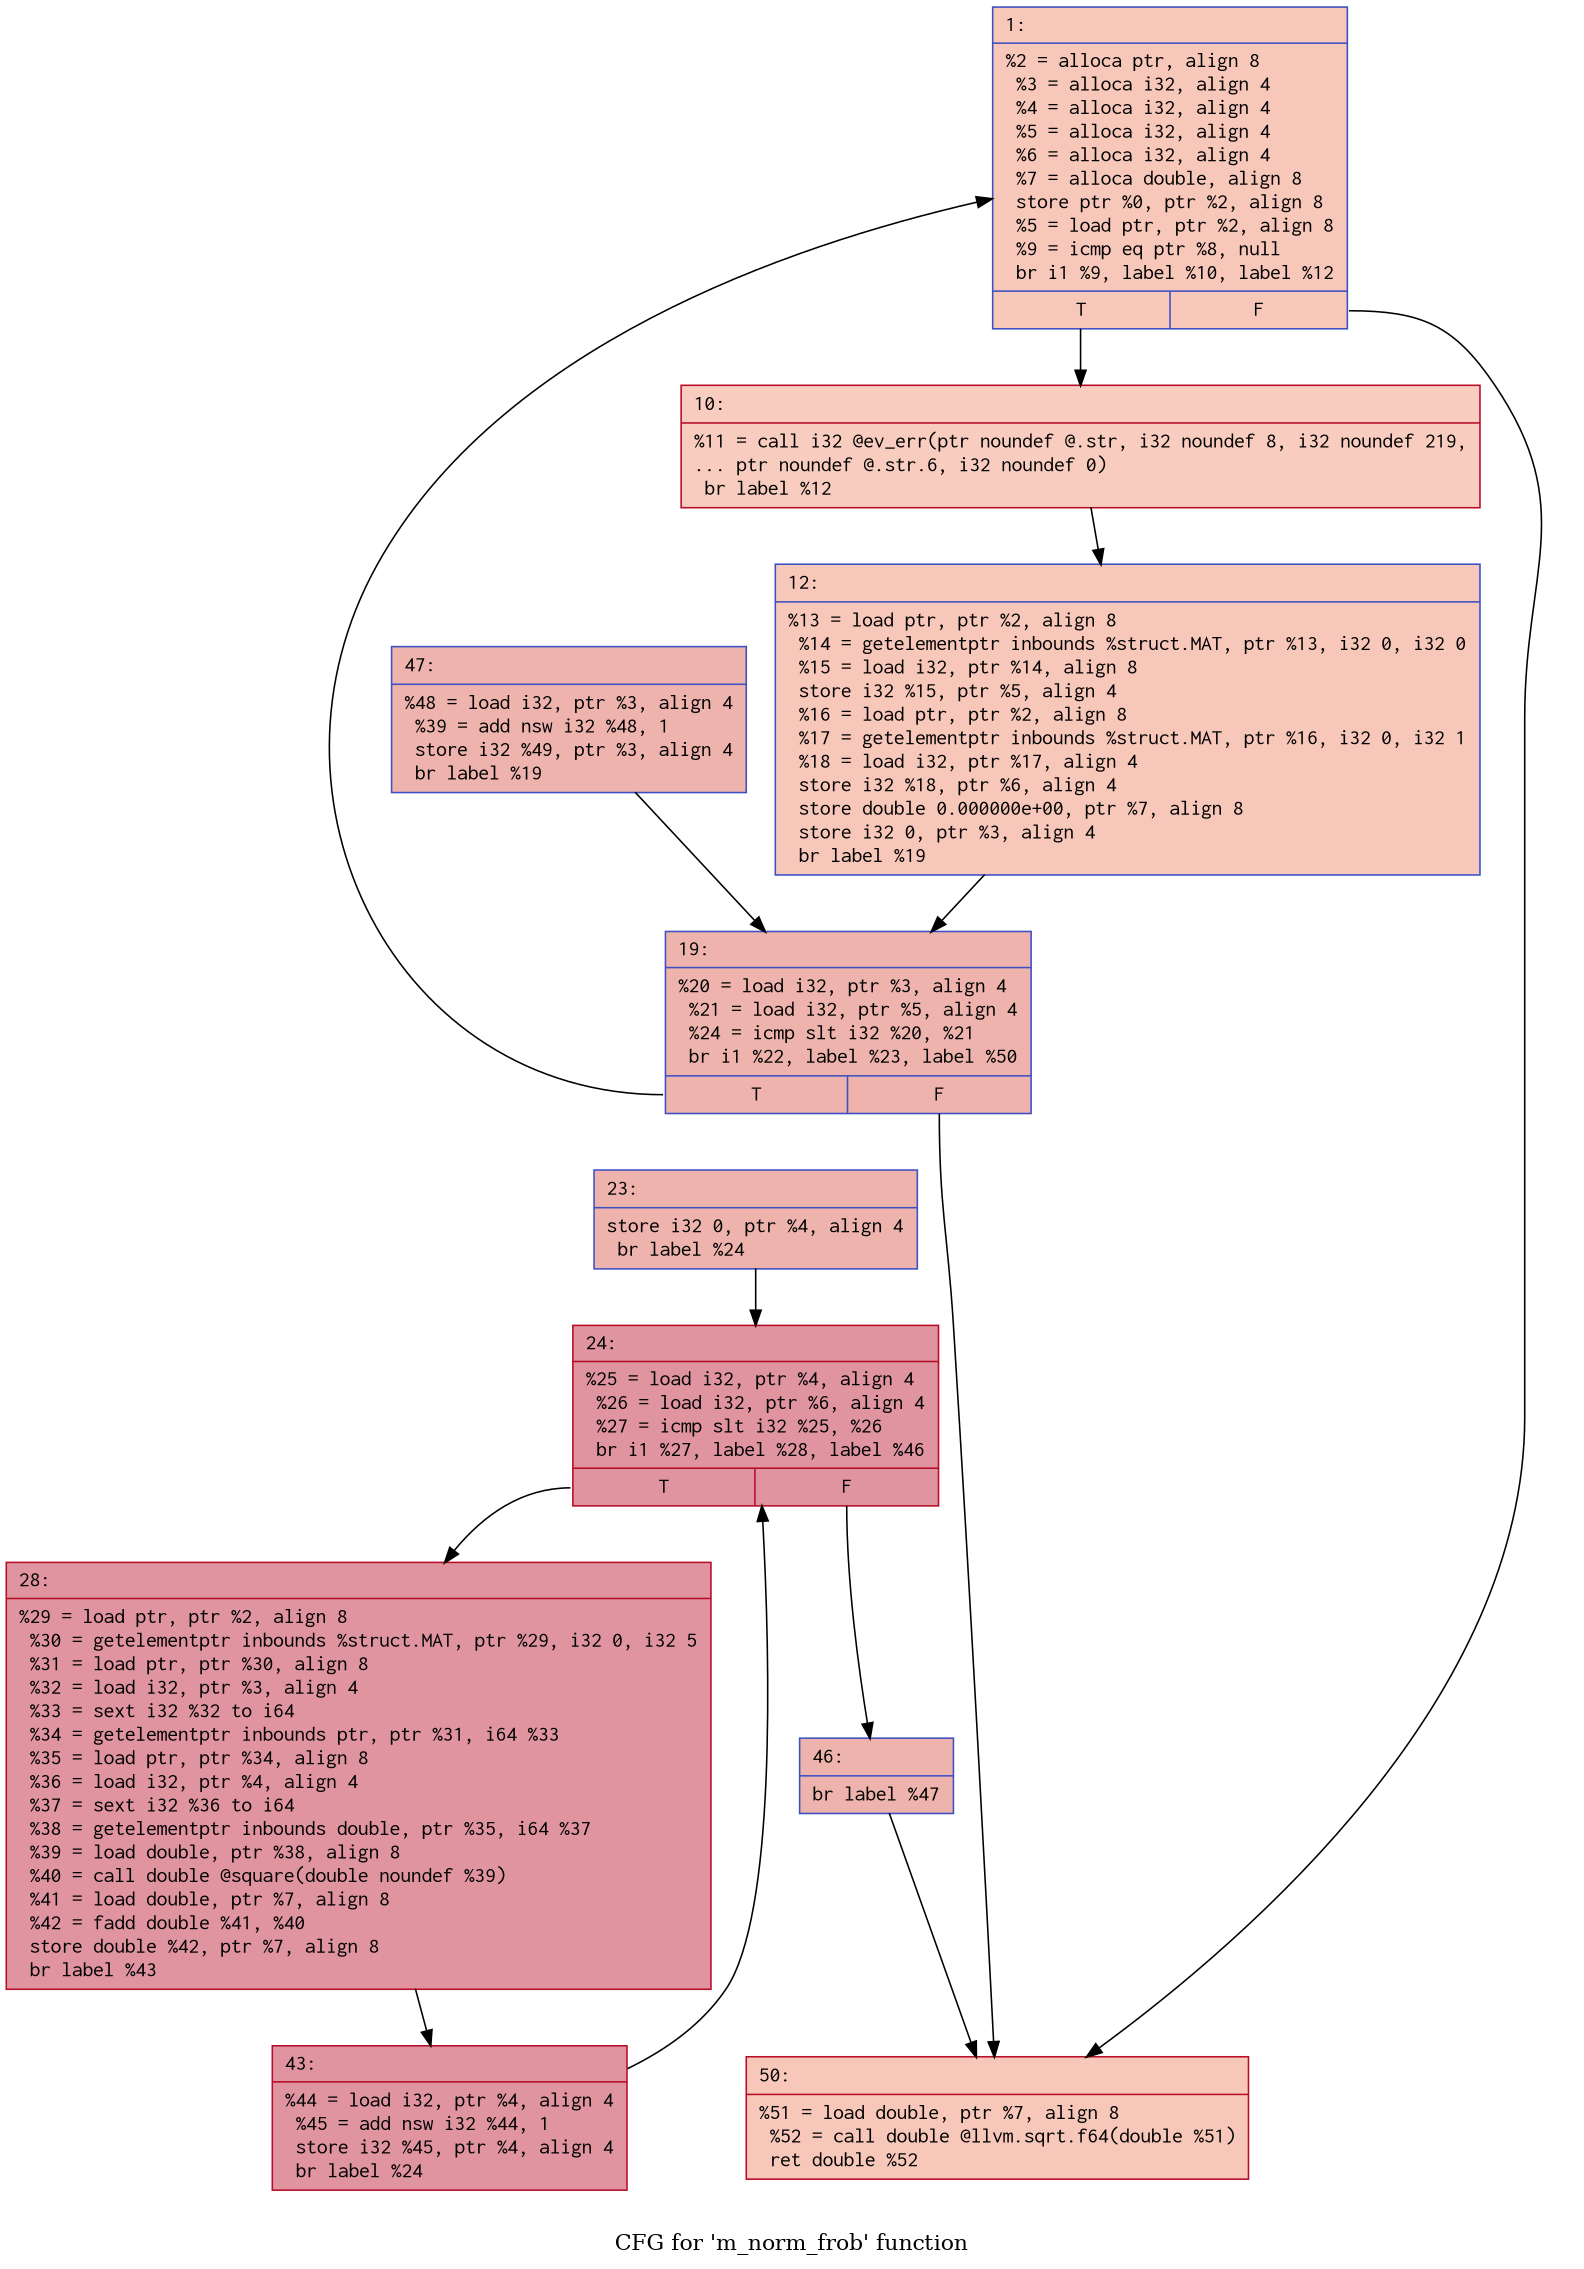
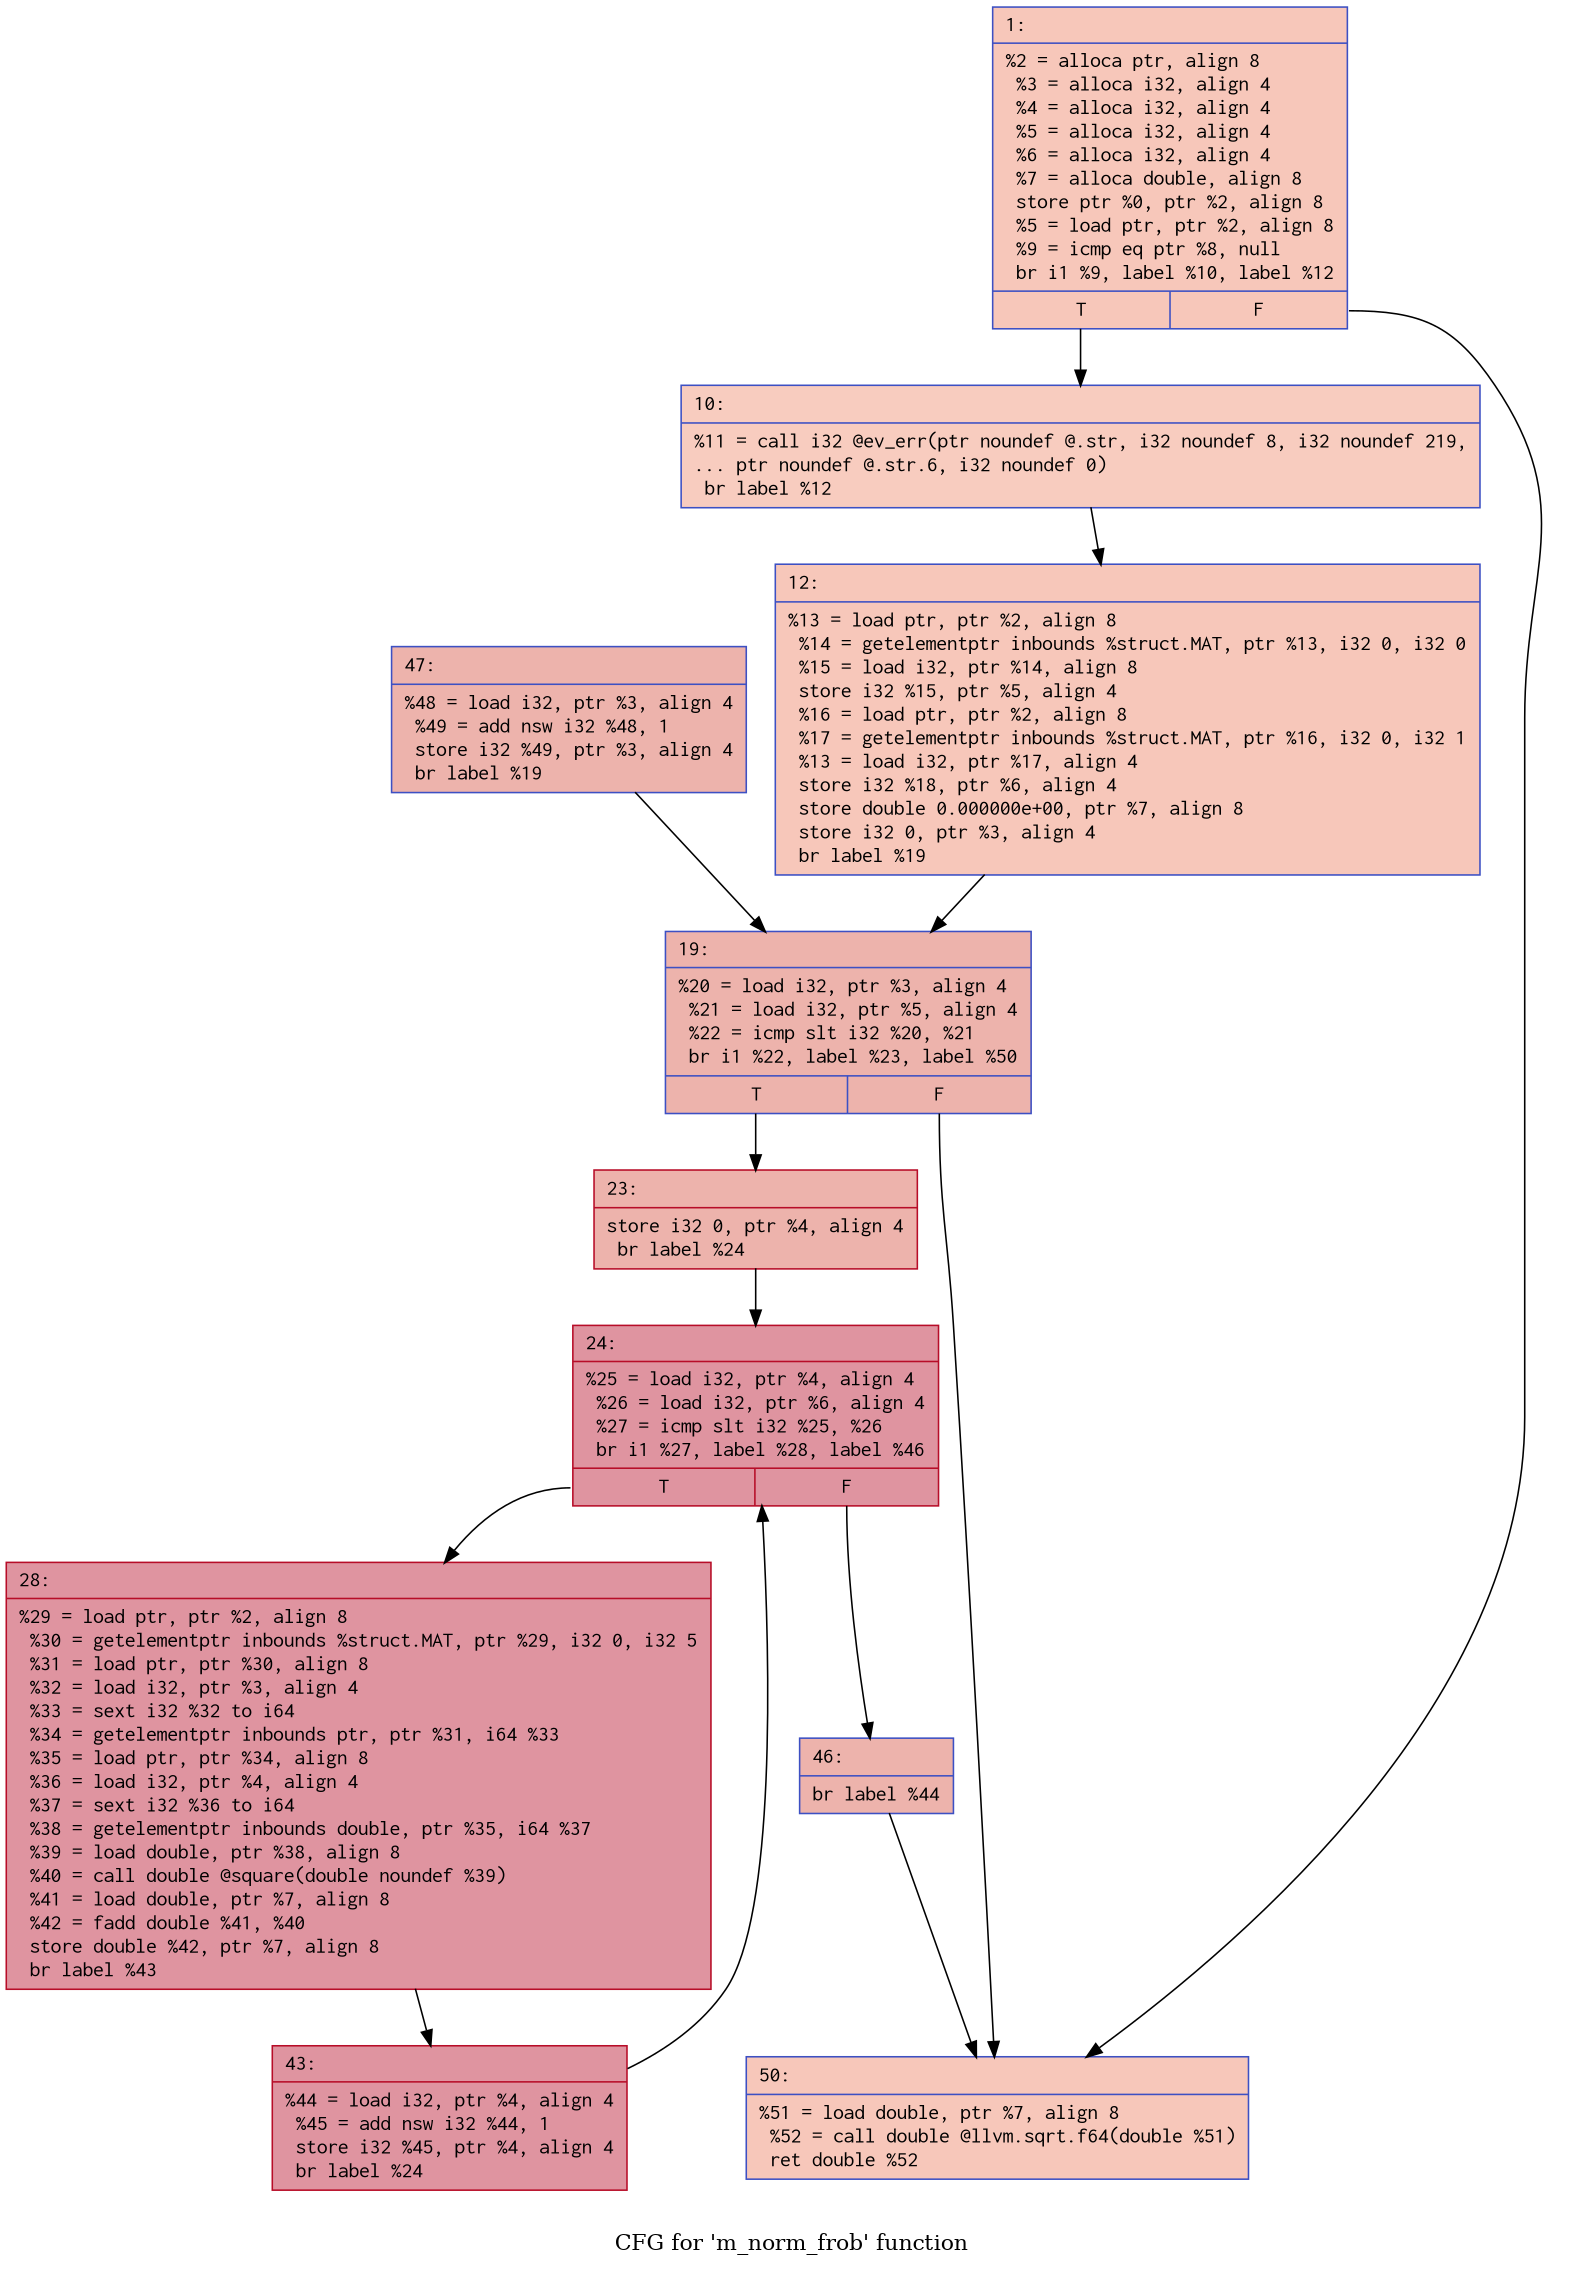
(1081, 447) -> (1081, 447)
(376, 567) -> (756, 1134)
(537, 726) -> (537, 726)
(963, 761) -> (963, 761)
(827, 1033) -> (827, 1033)
(756, 1219) -> (756, 1219)
(877, 1794) -> (877, 1794)
(997, 2118) -> (997, 2118)
